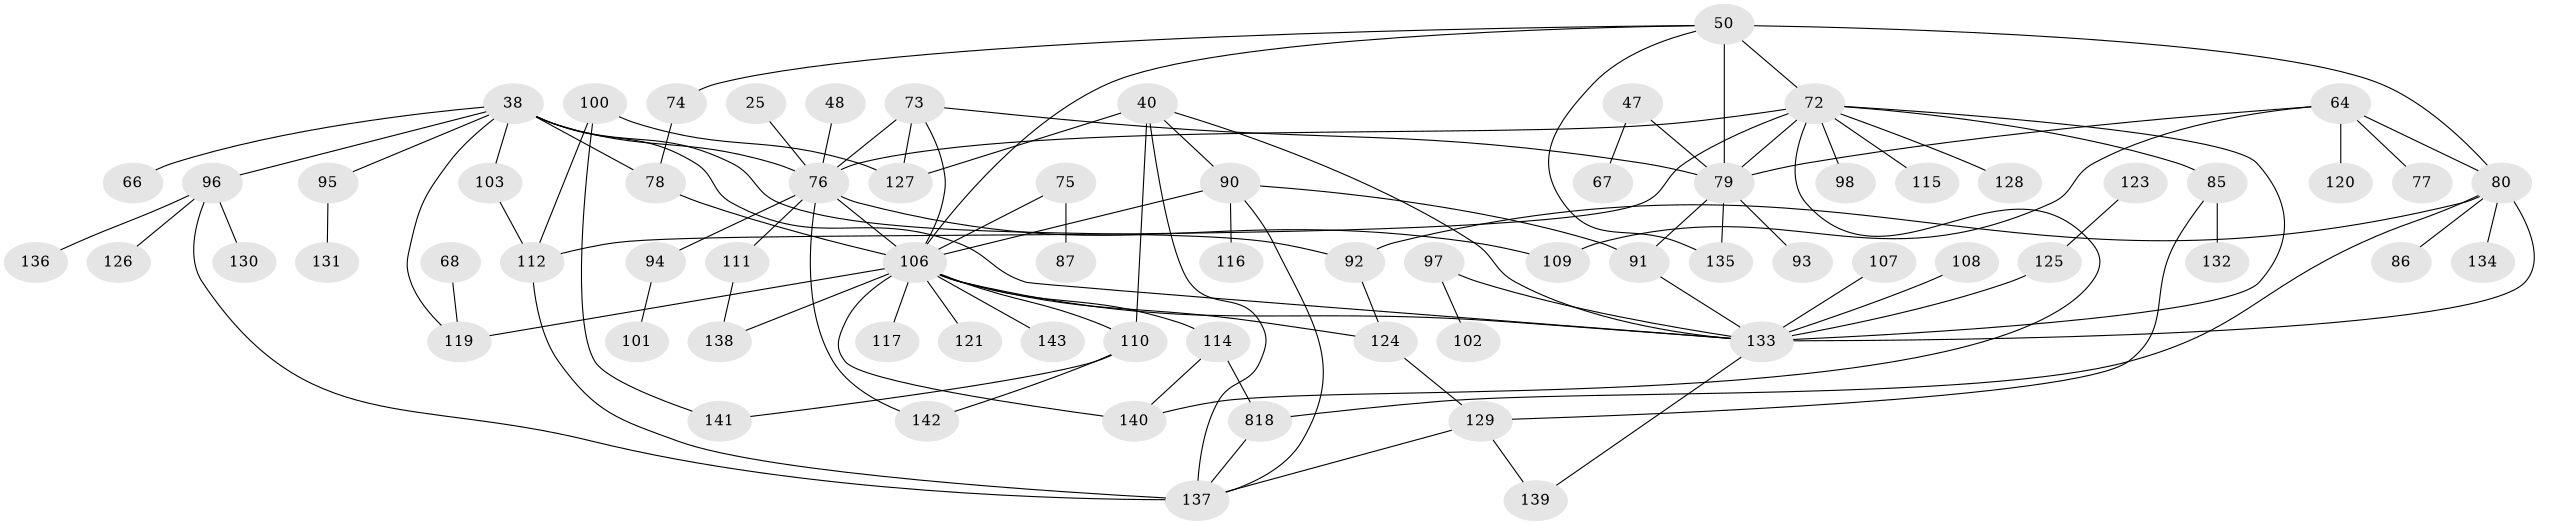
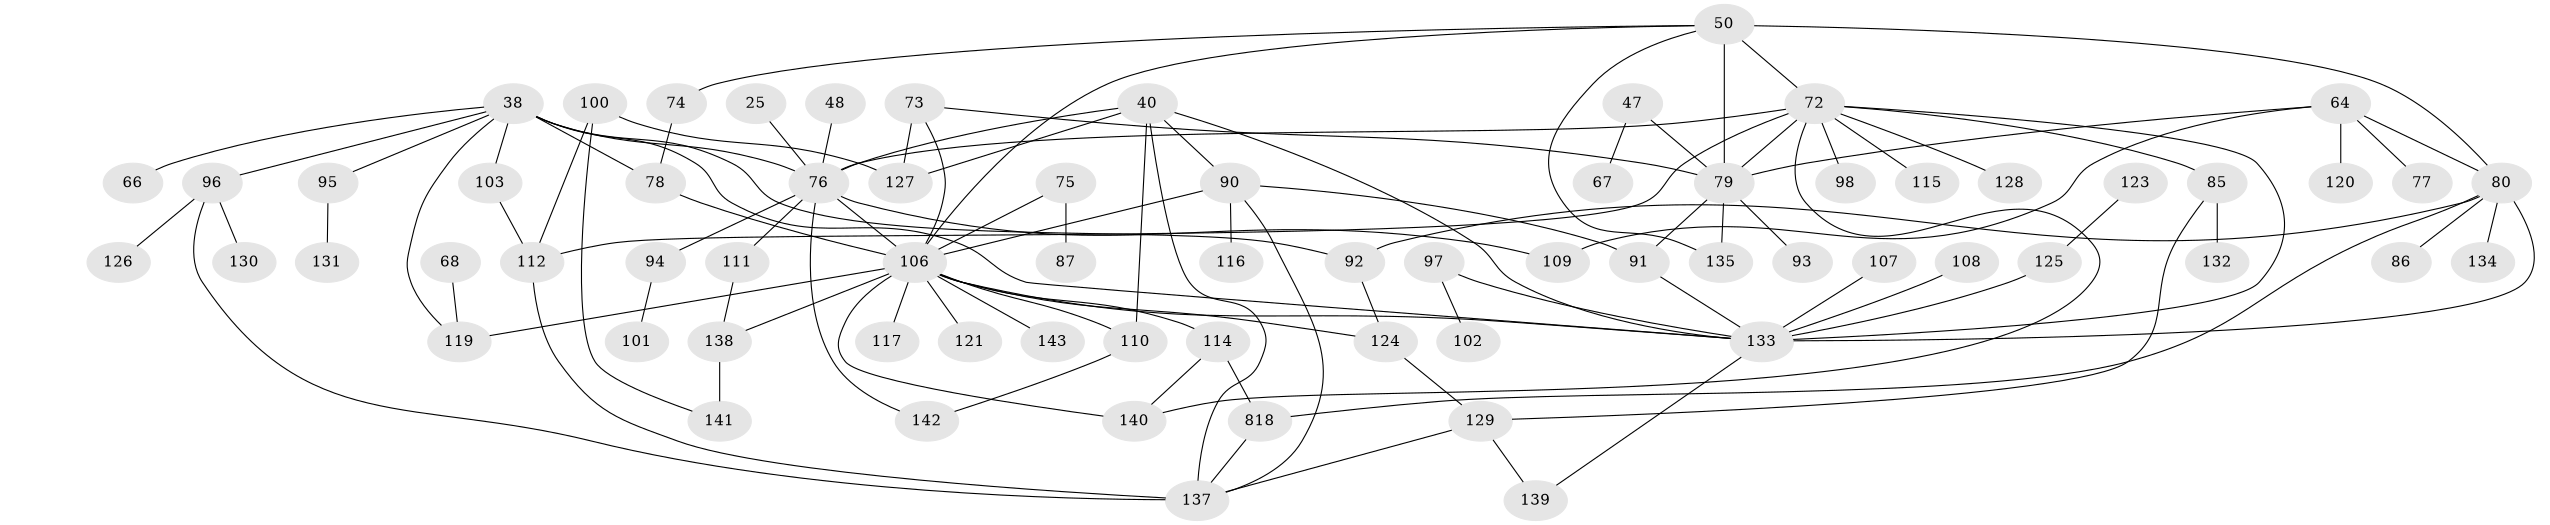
(867, 143) -> (978, 132)
(36, 262) -> none
(914, 395) -> (720, 382)
